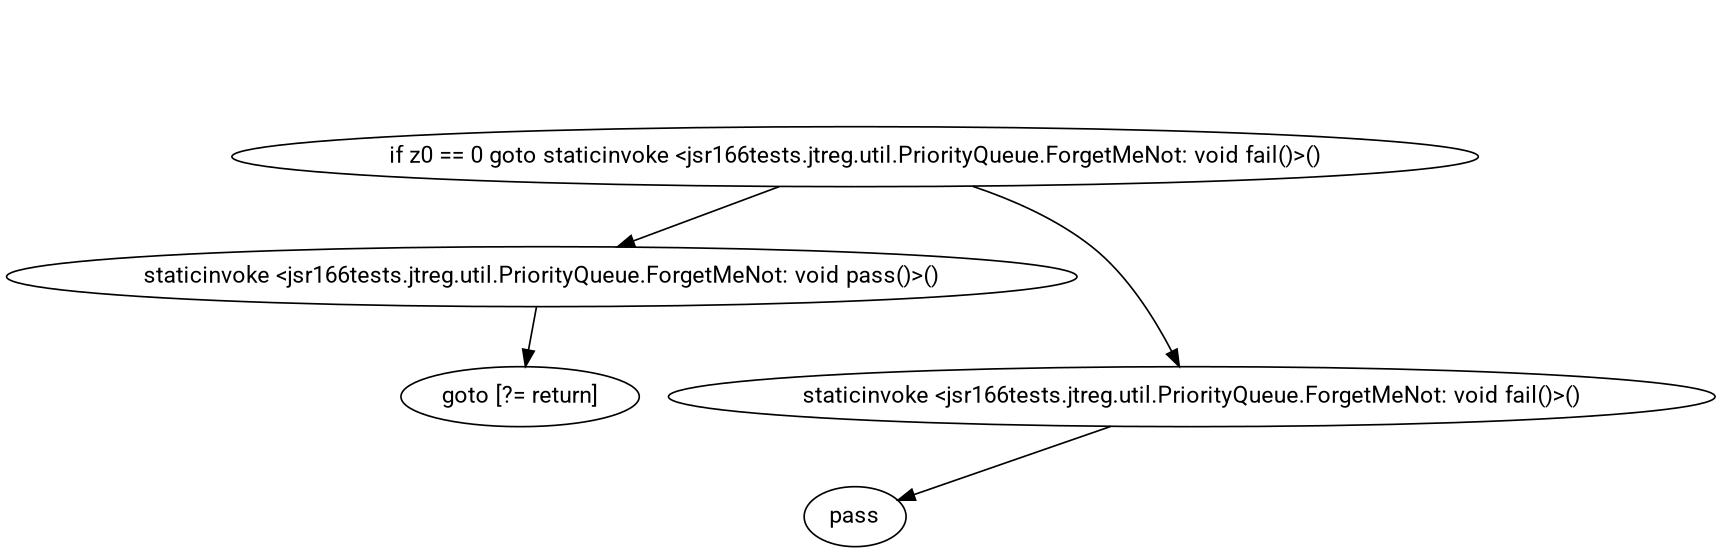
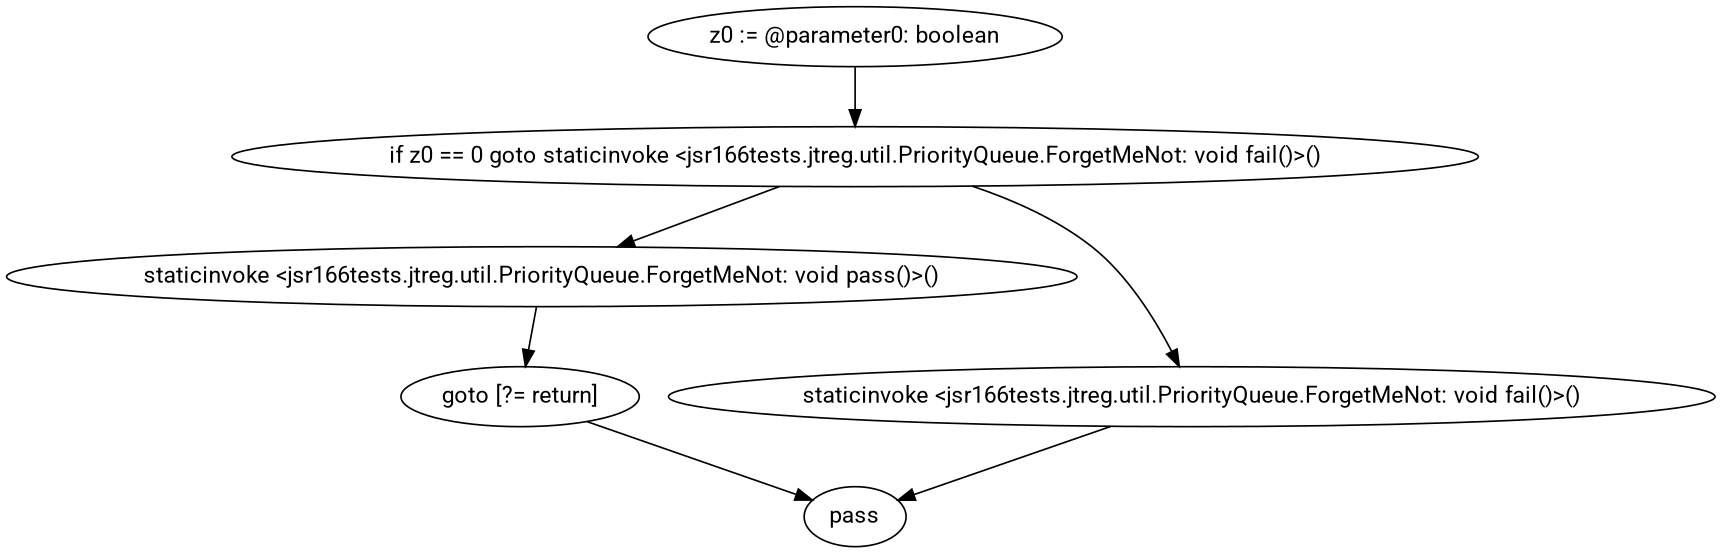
none -> (855, 37)
none -> (691, 458)
